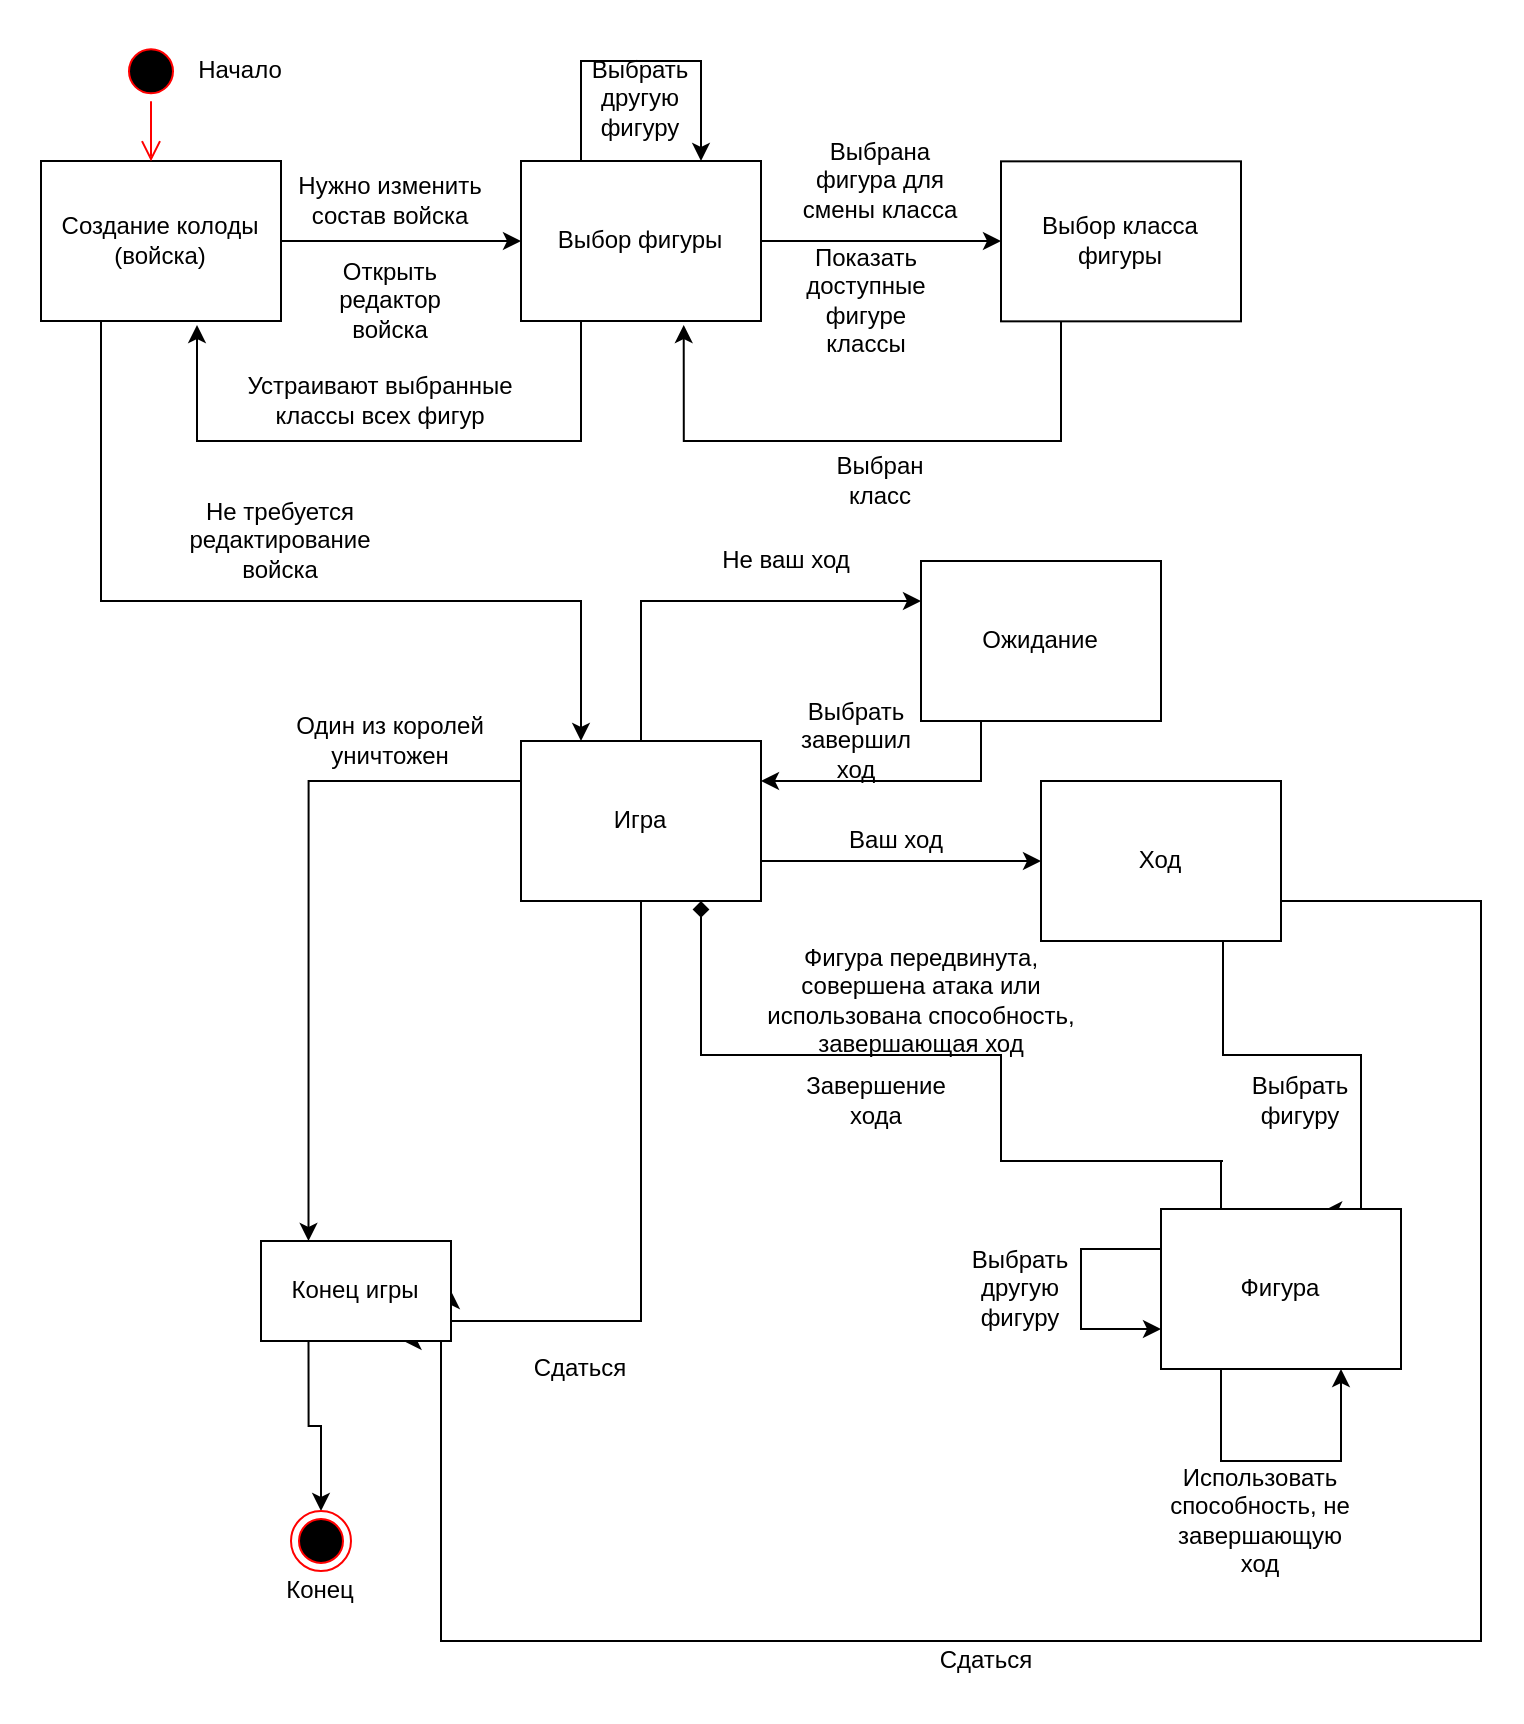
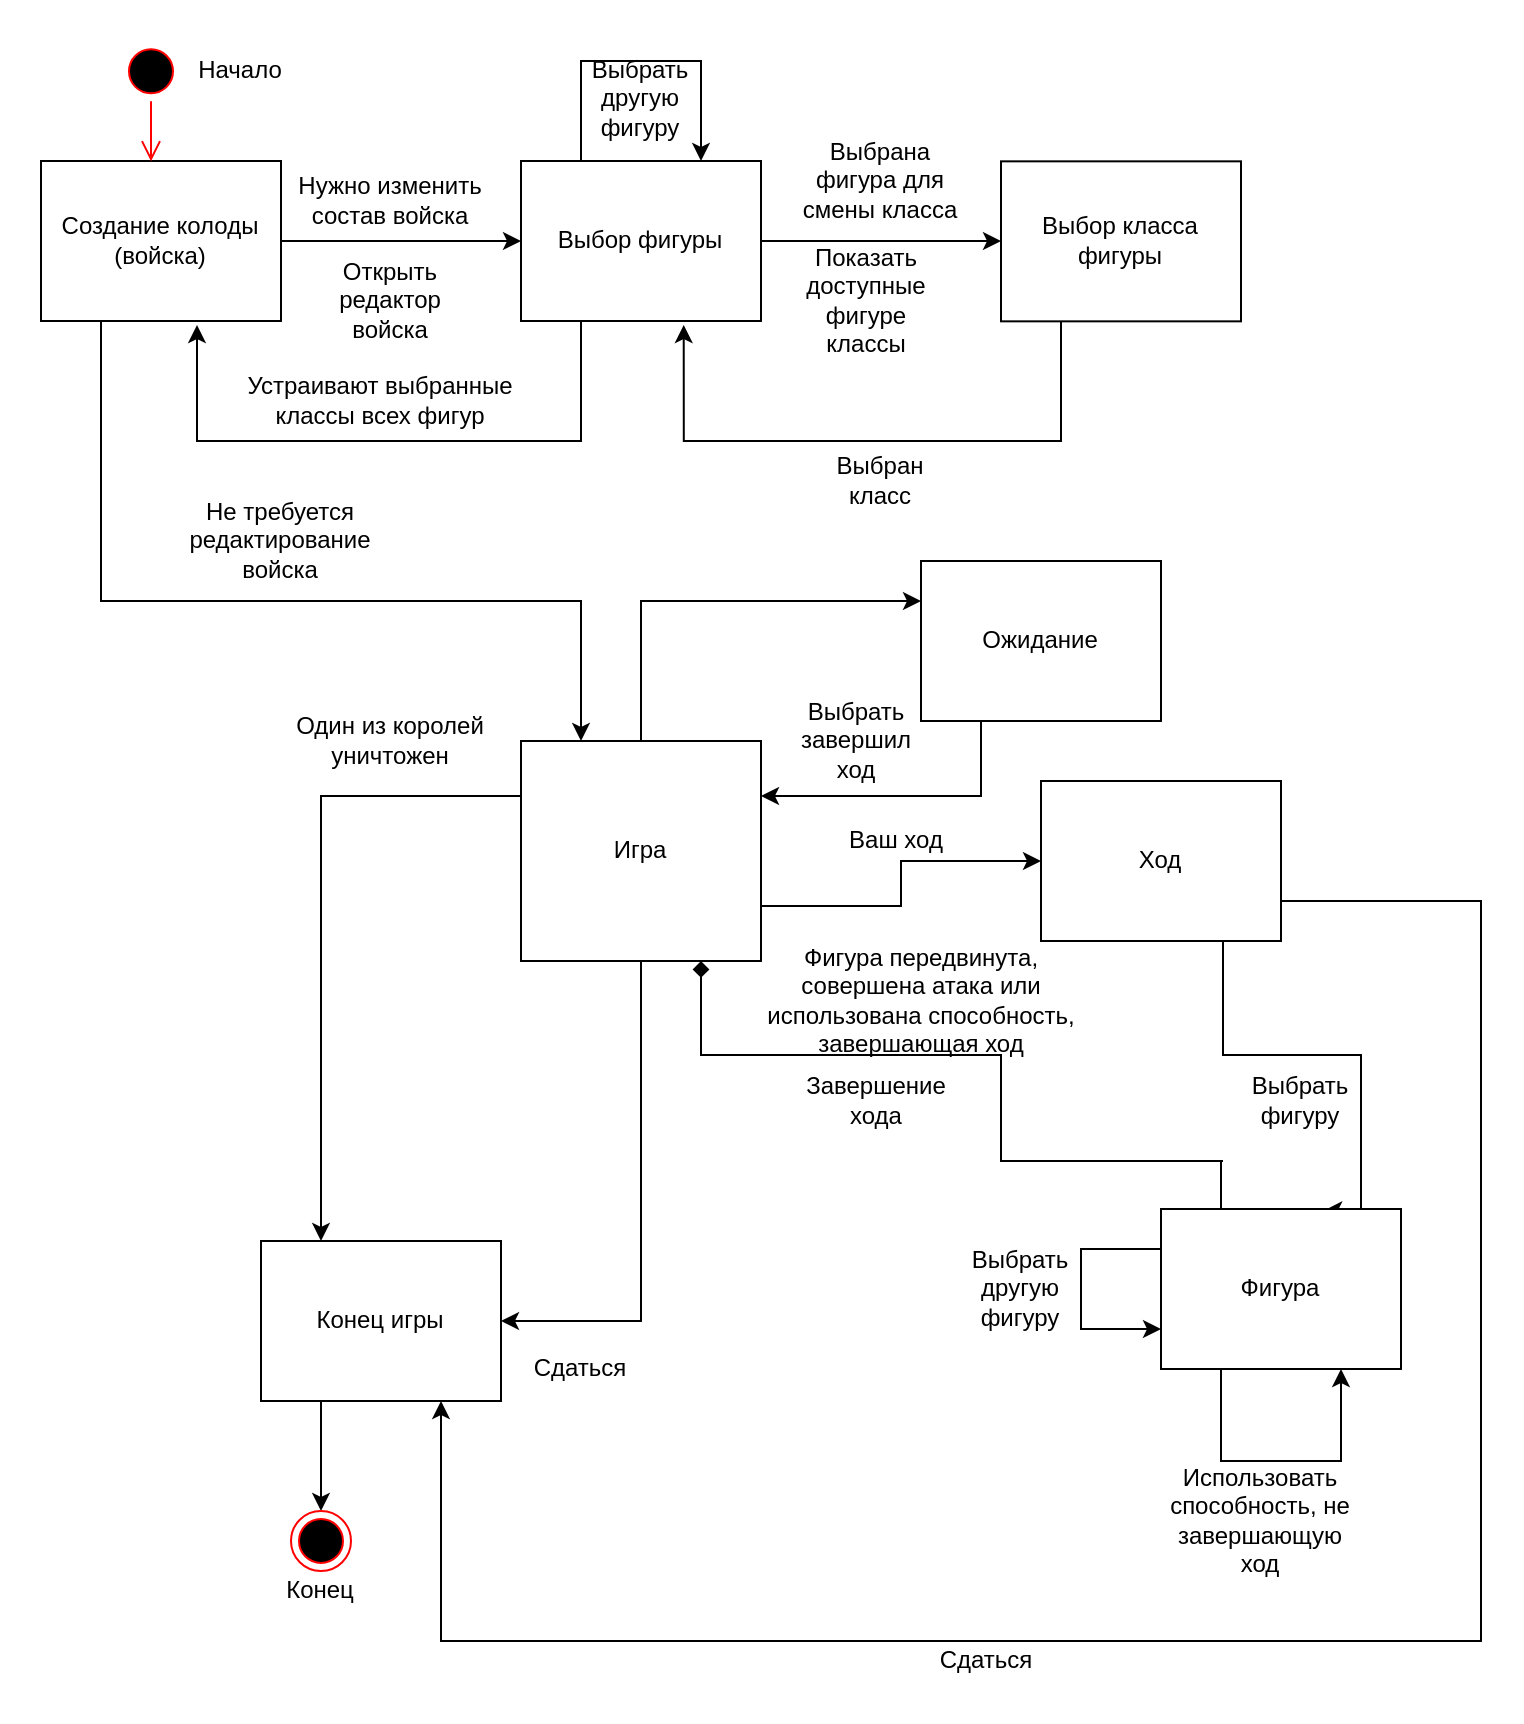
(787, 561) -> none
(641, 821) -> (641, 851)
(356, 1291) -> (381, 1321)
